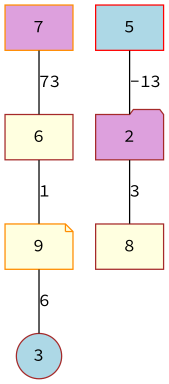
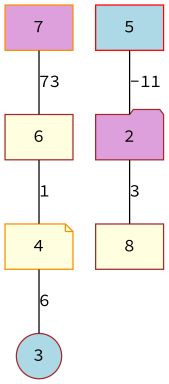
(145, 82) -> (145, 82)
(39, 247) -> (39, 247)
